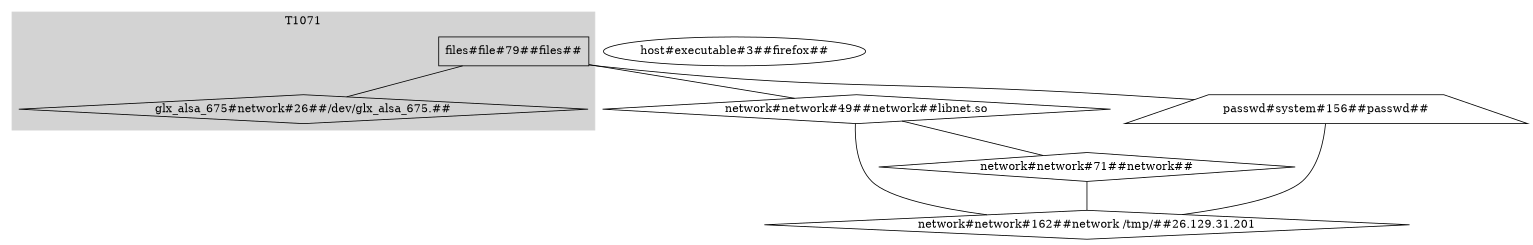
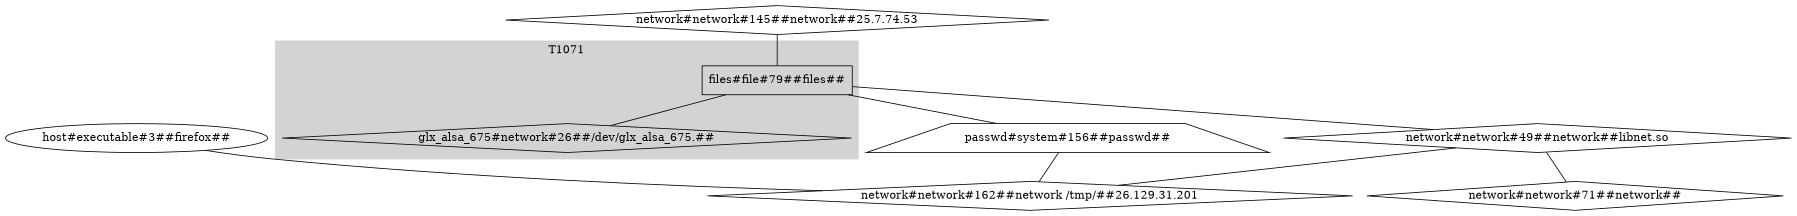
none -> (777, 20)
(1087, 196) -> (513, 177)
